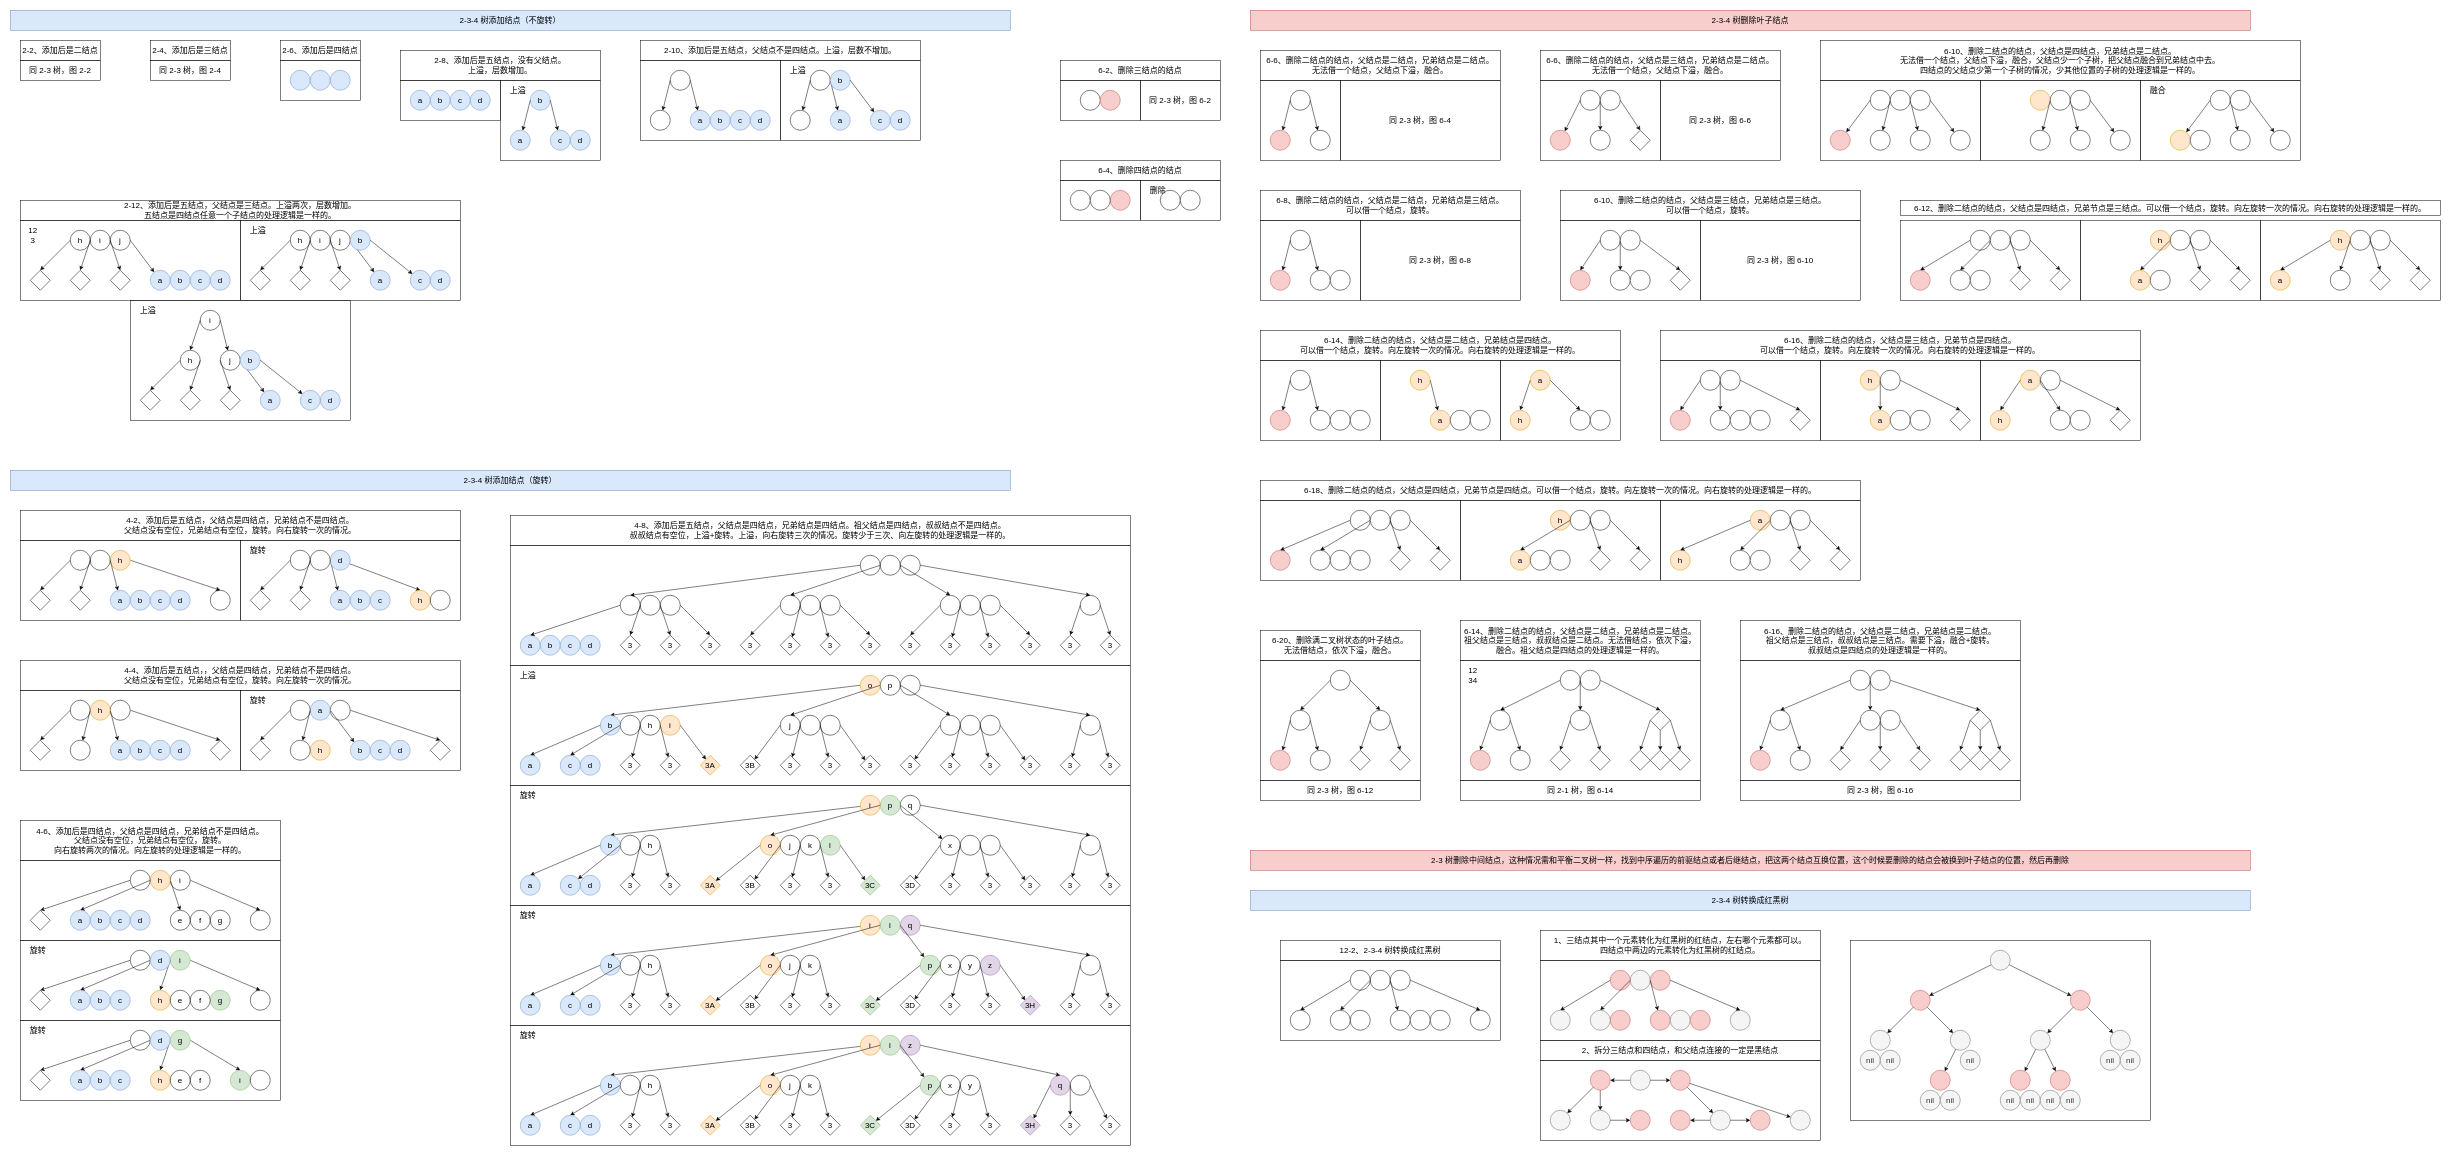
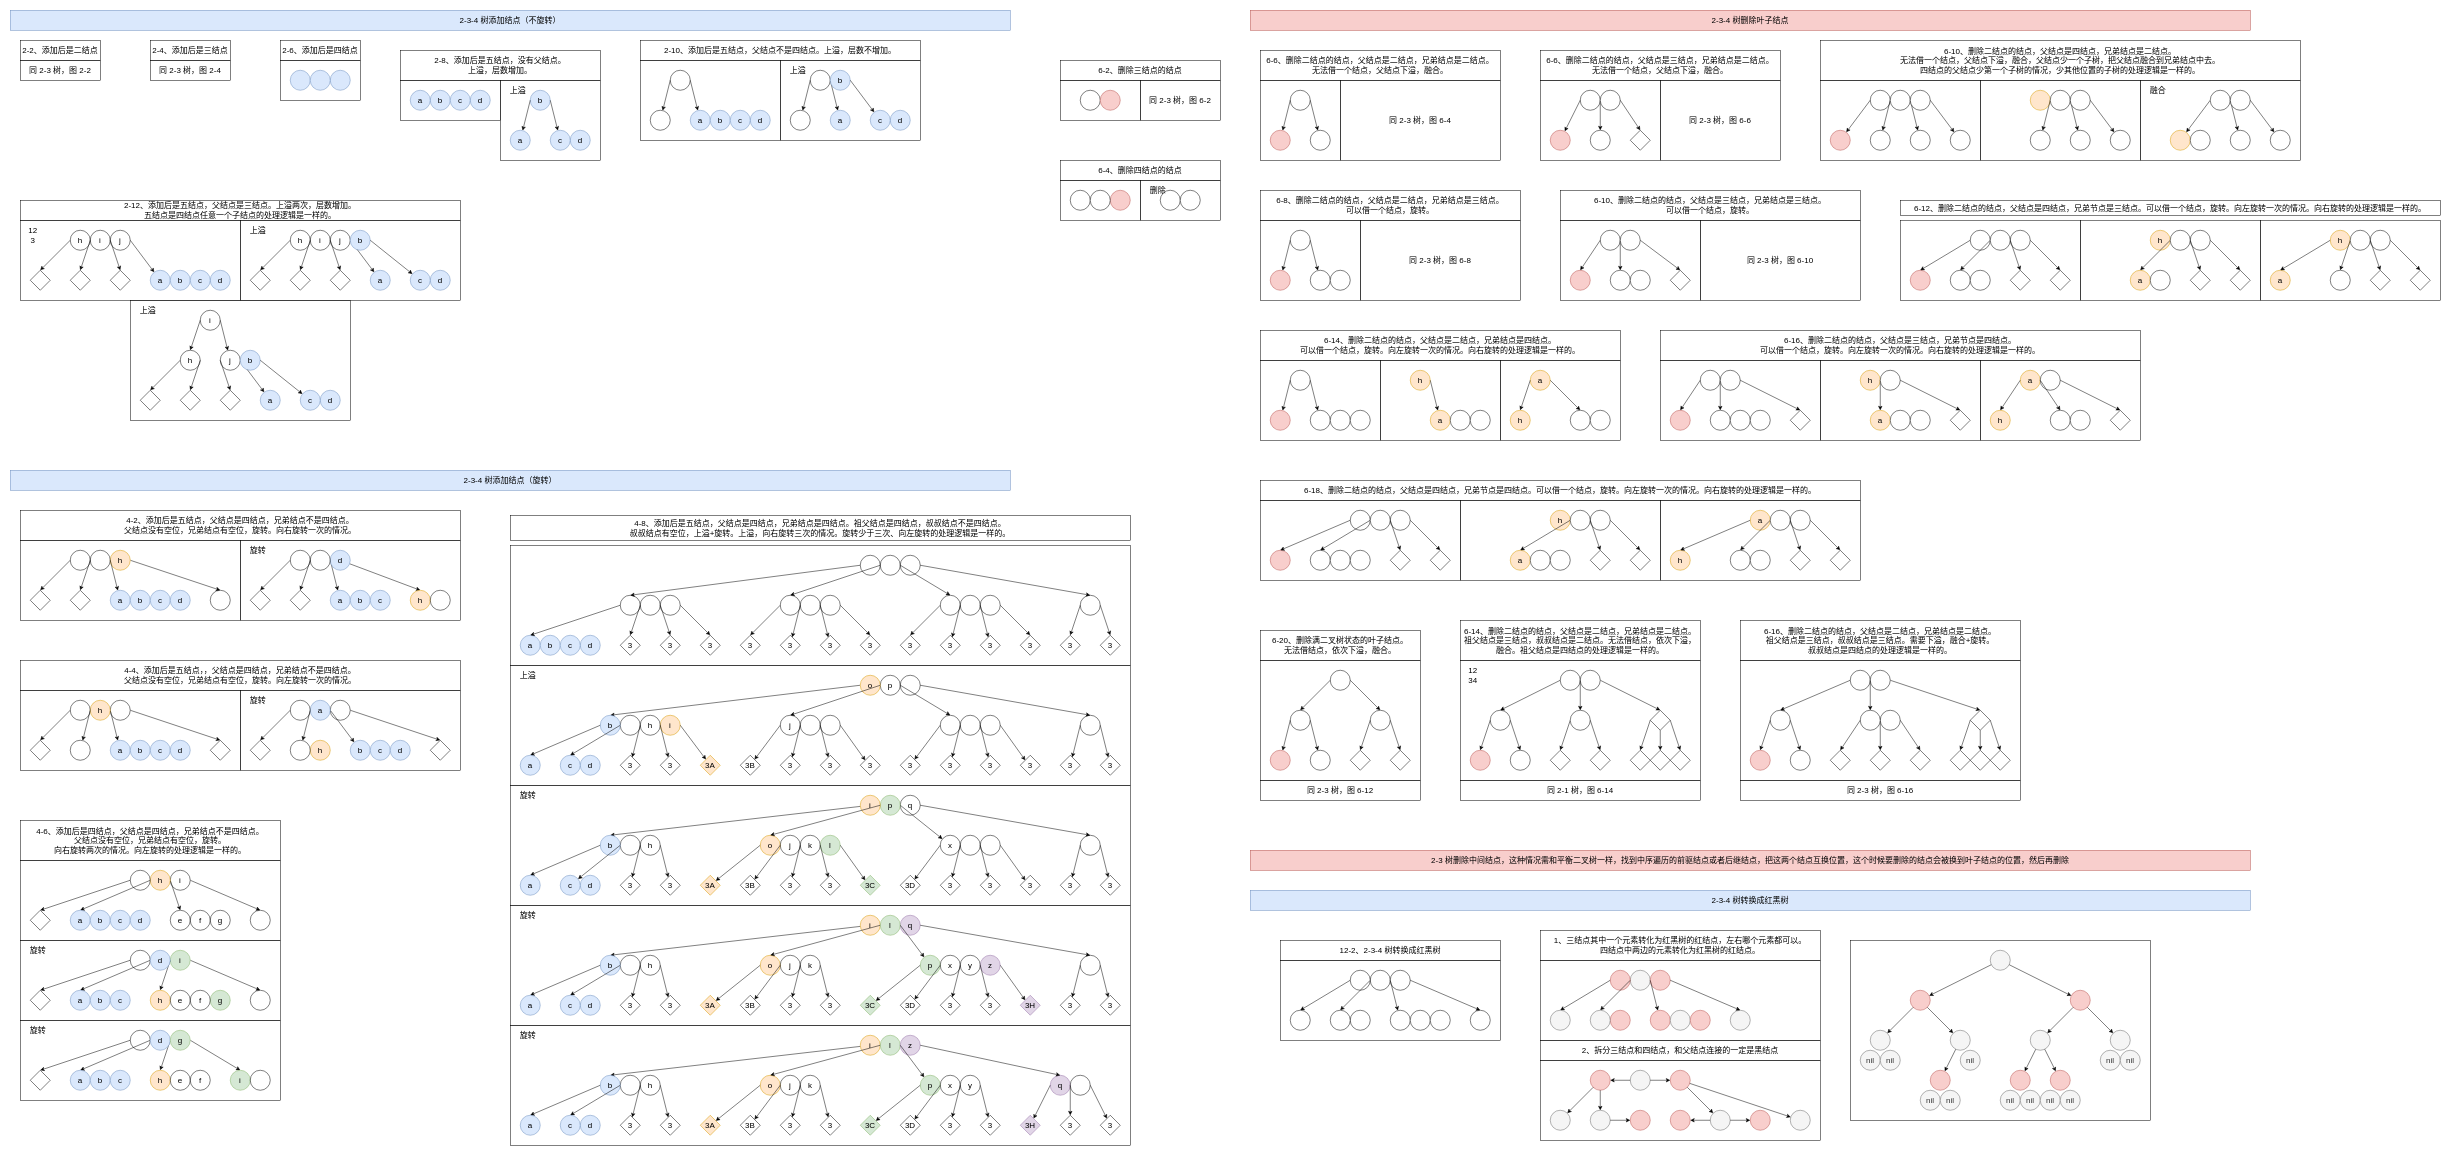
(820, 530) -> (820, 528)
